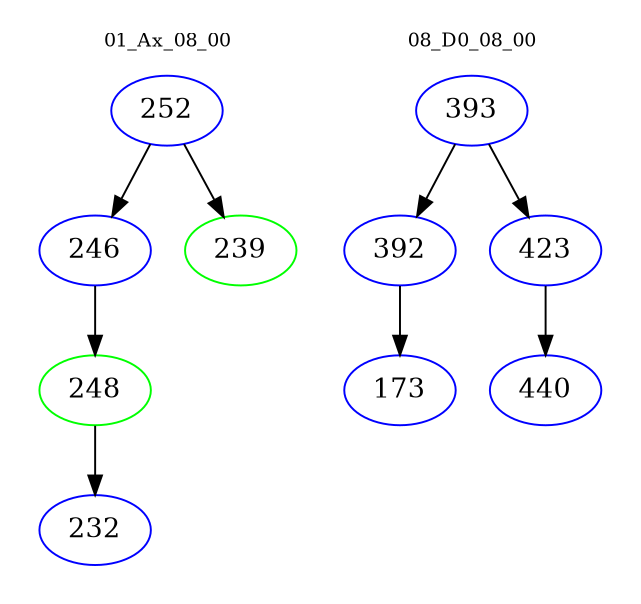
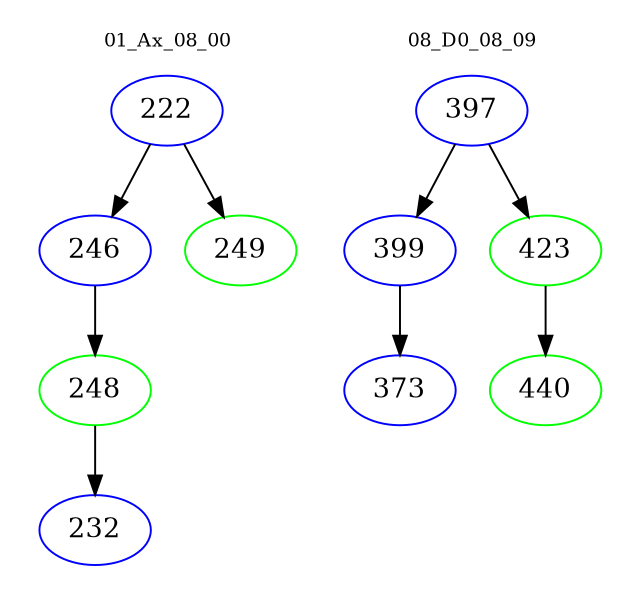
(473, 42) -> (473, 42)
(167, 111) -> (167, 111)
(472, 111) -> (472, 111)
(241, 250) -> (241, 250)
(400, 250) -> (400, 250)
(546, 250) -> (546, 250)
(400, 390) -> (400, 390)
(546, 390) -> (546, 390)
